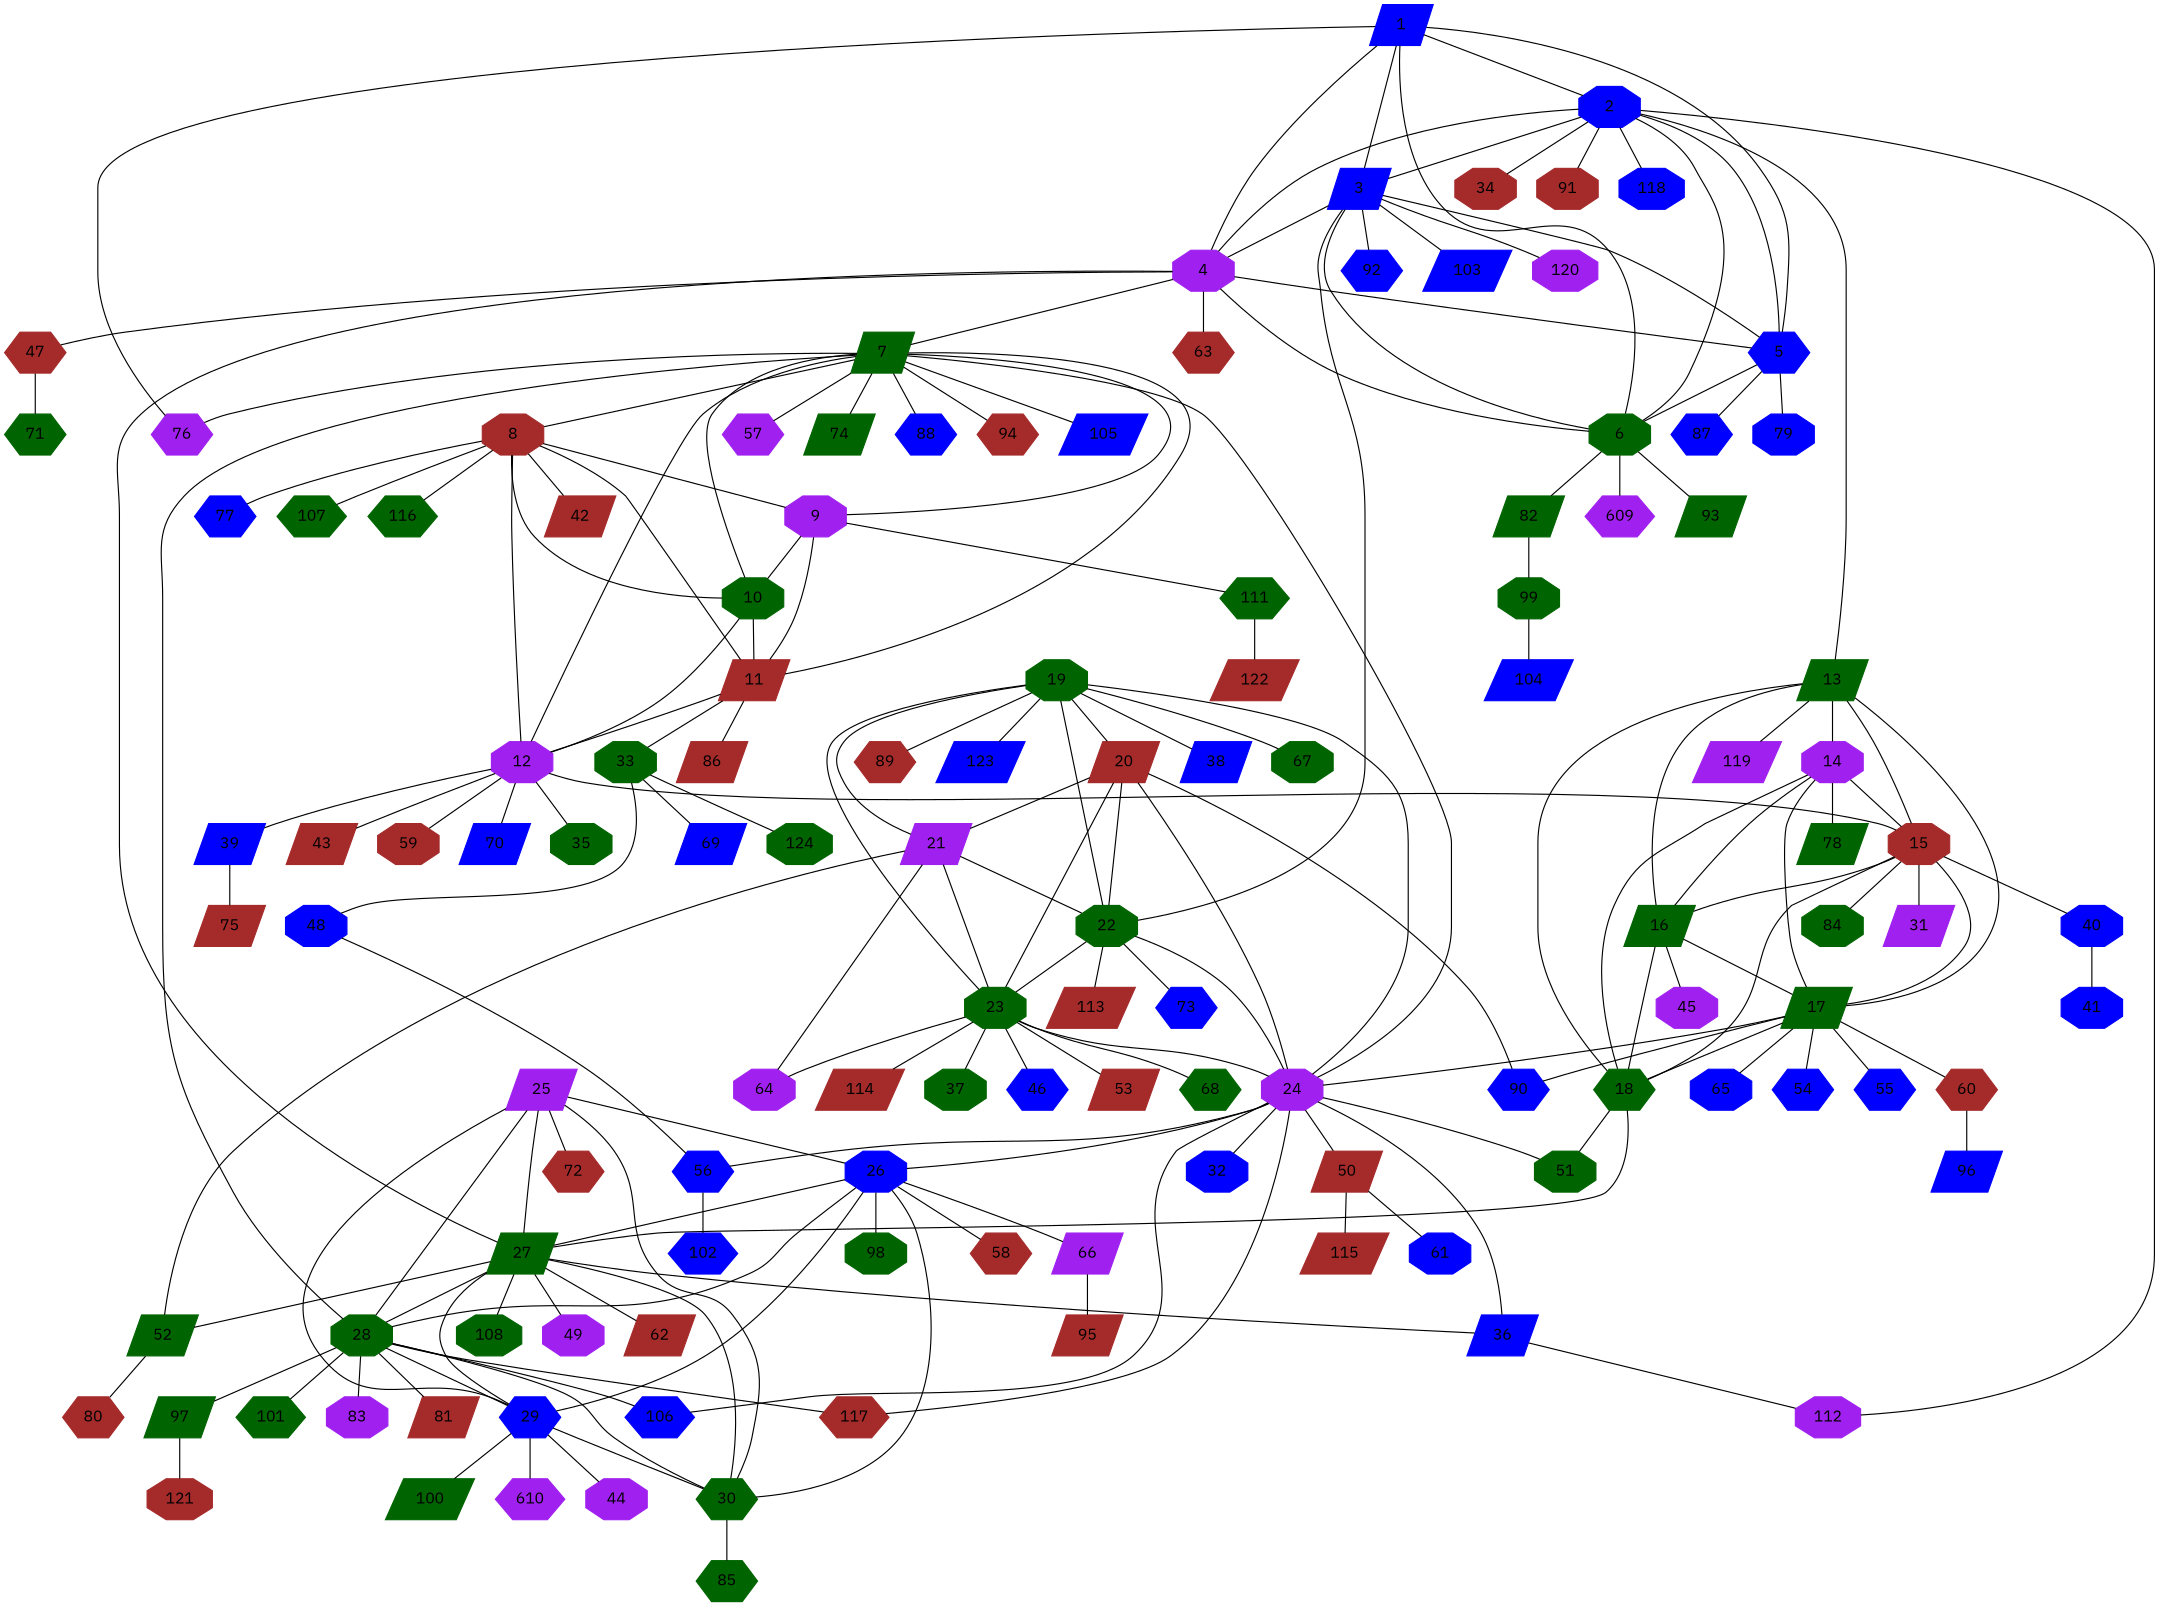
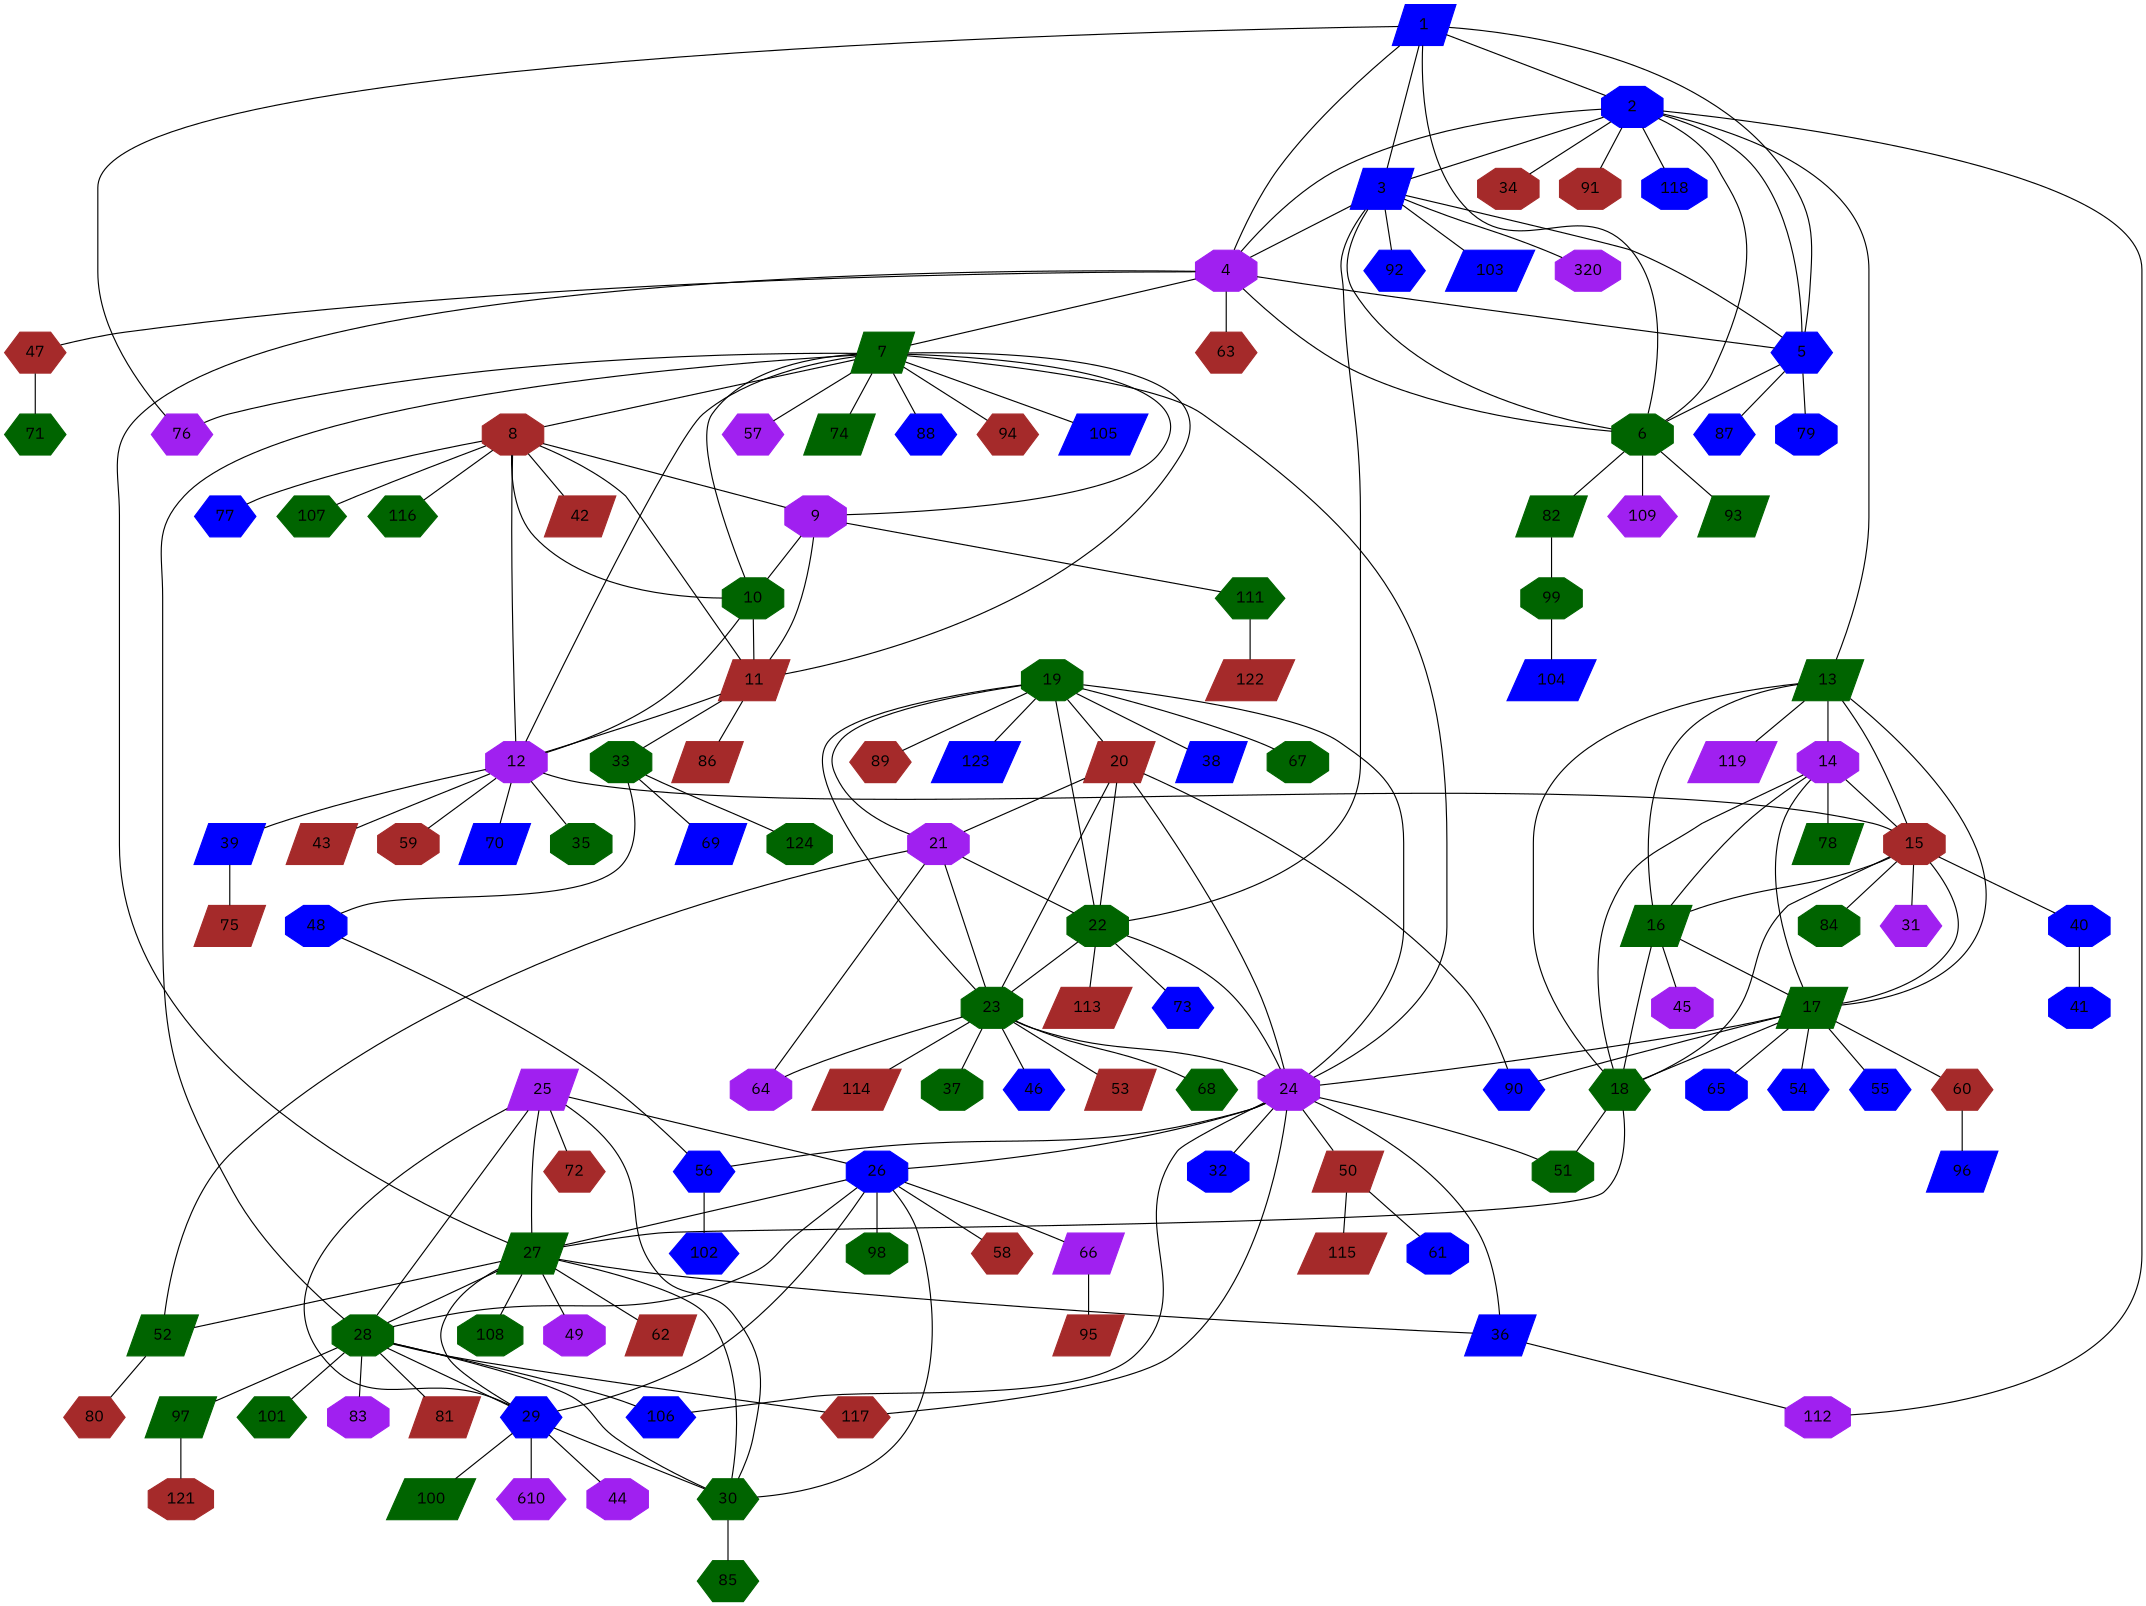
(1565, 271) -> (1588, 271)
(1620, 516) -> (1643, 516)
(936, 844) -> (938, 844)
(1919, 926) -> (1911, 926)
